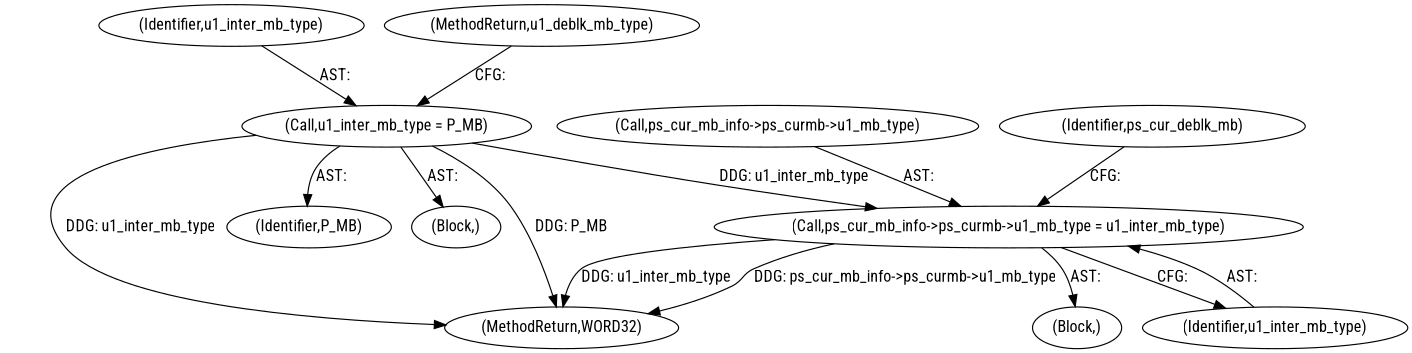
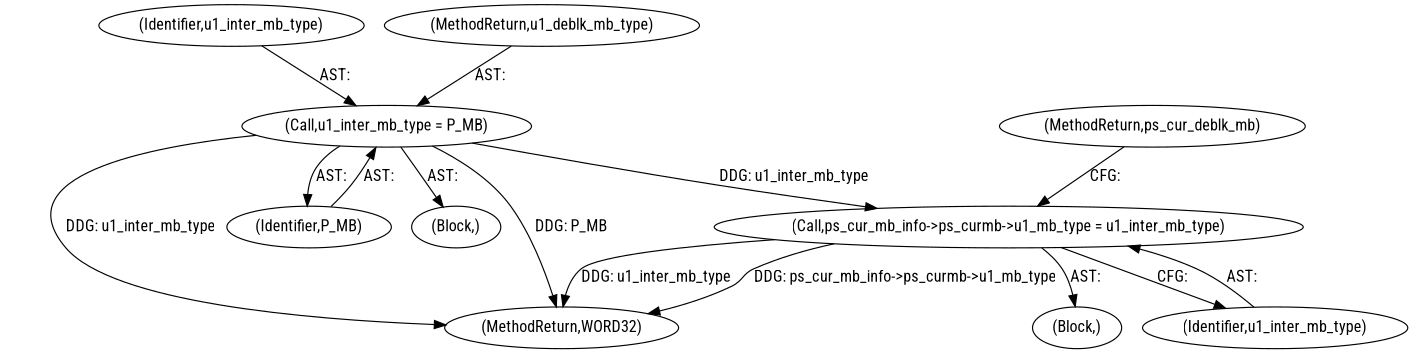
(492, 76) -> (492, 76)
(768, 126) -> none
(1152, 126) -> (1152, 126)
none -> (352, 184)
